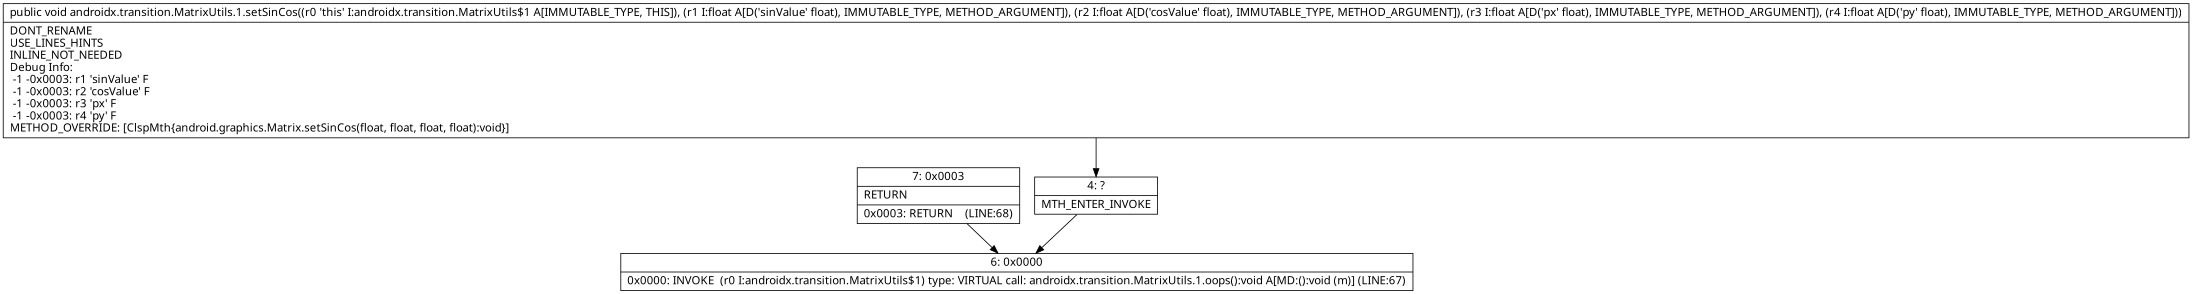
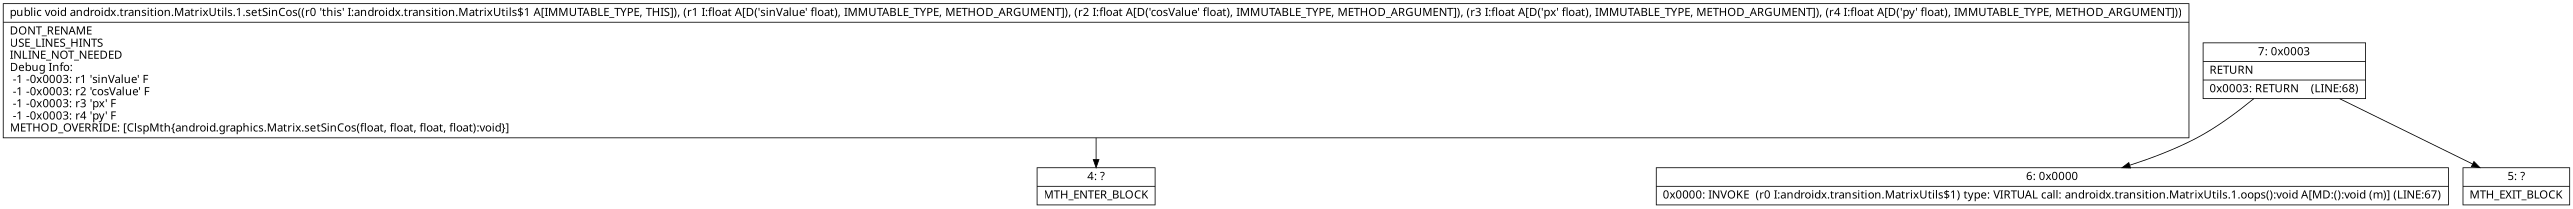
none -> (2516, 186)
(1096, 205) -> (1096, 195)
(1059, 231) -> none
